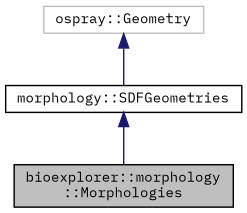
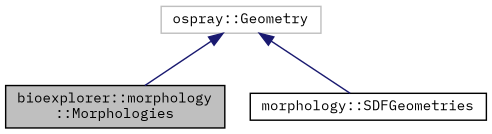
(124, 146) -> (178, 63)
